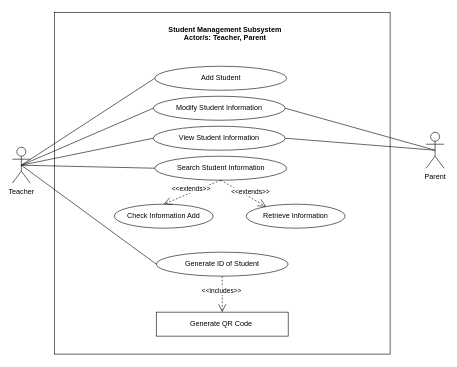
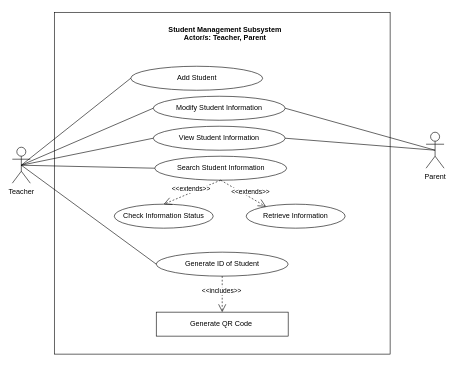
(221, 78) -> (197, 78)
(164, 216) -> (164, 216)
